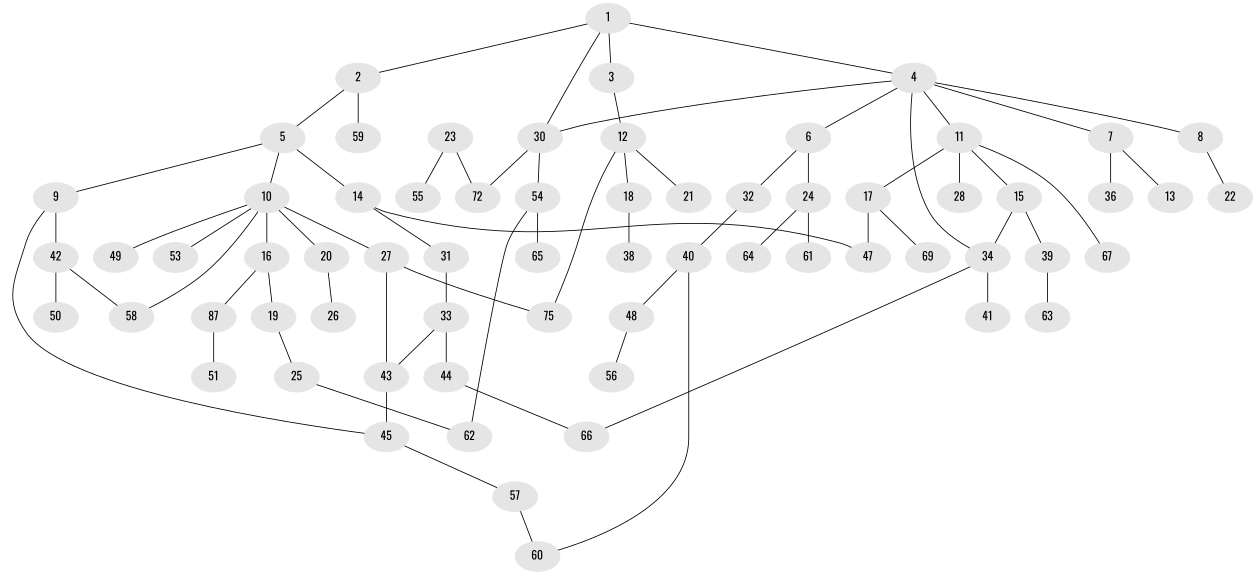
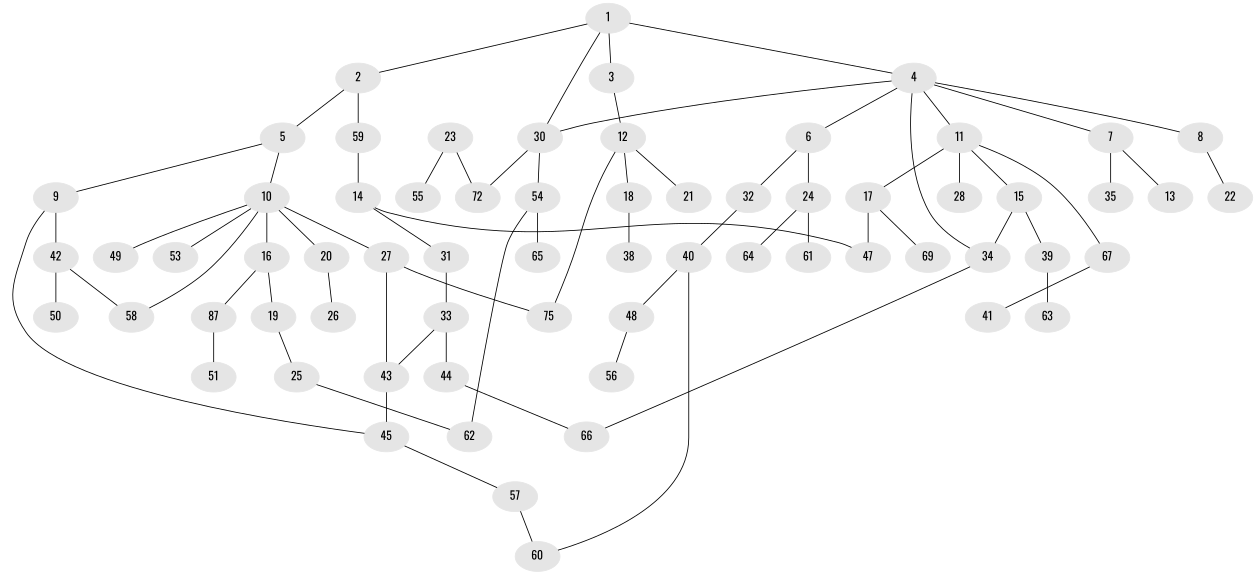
(320, 168) -> (358, 168)
(1111, 198) -> (1111, 198)
(988, 287) -> (1054, 284)
